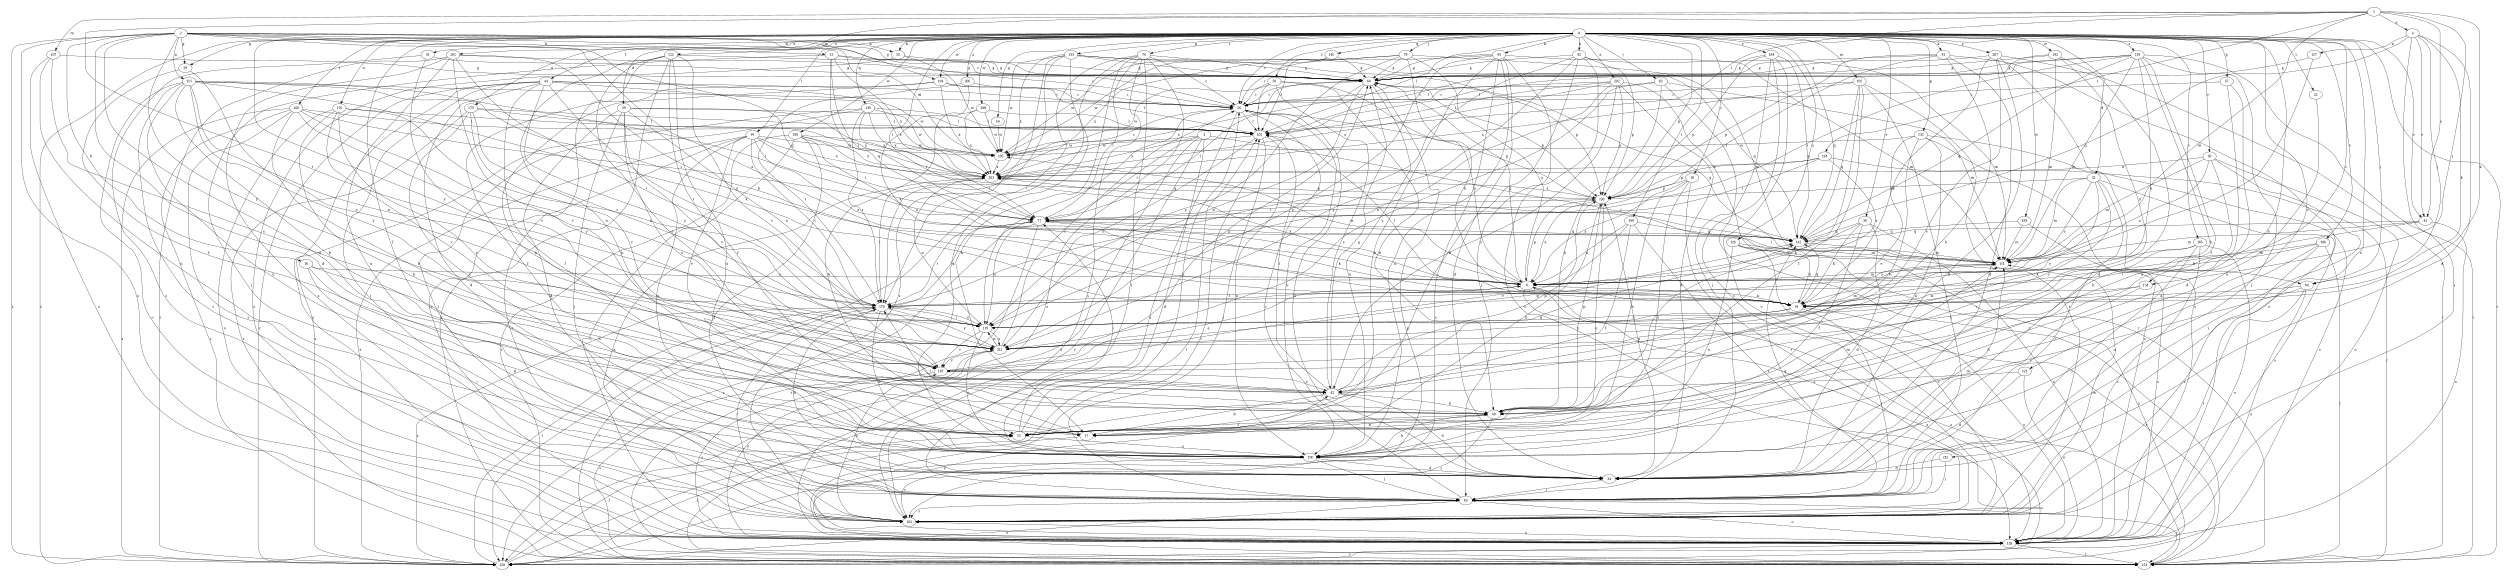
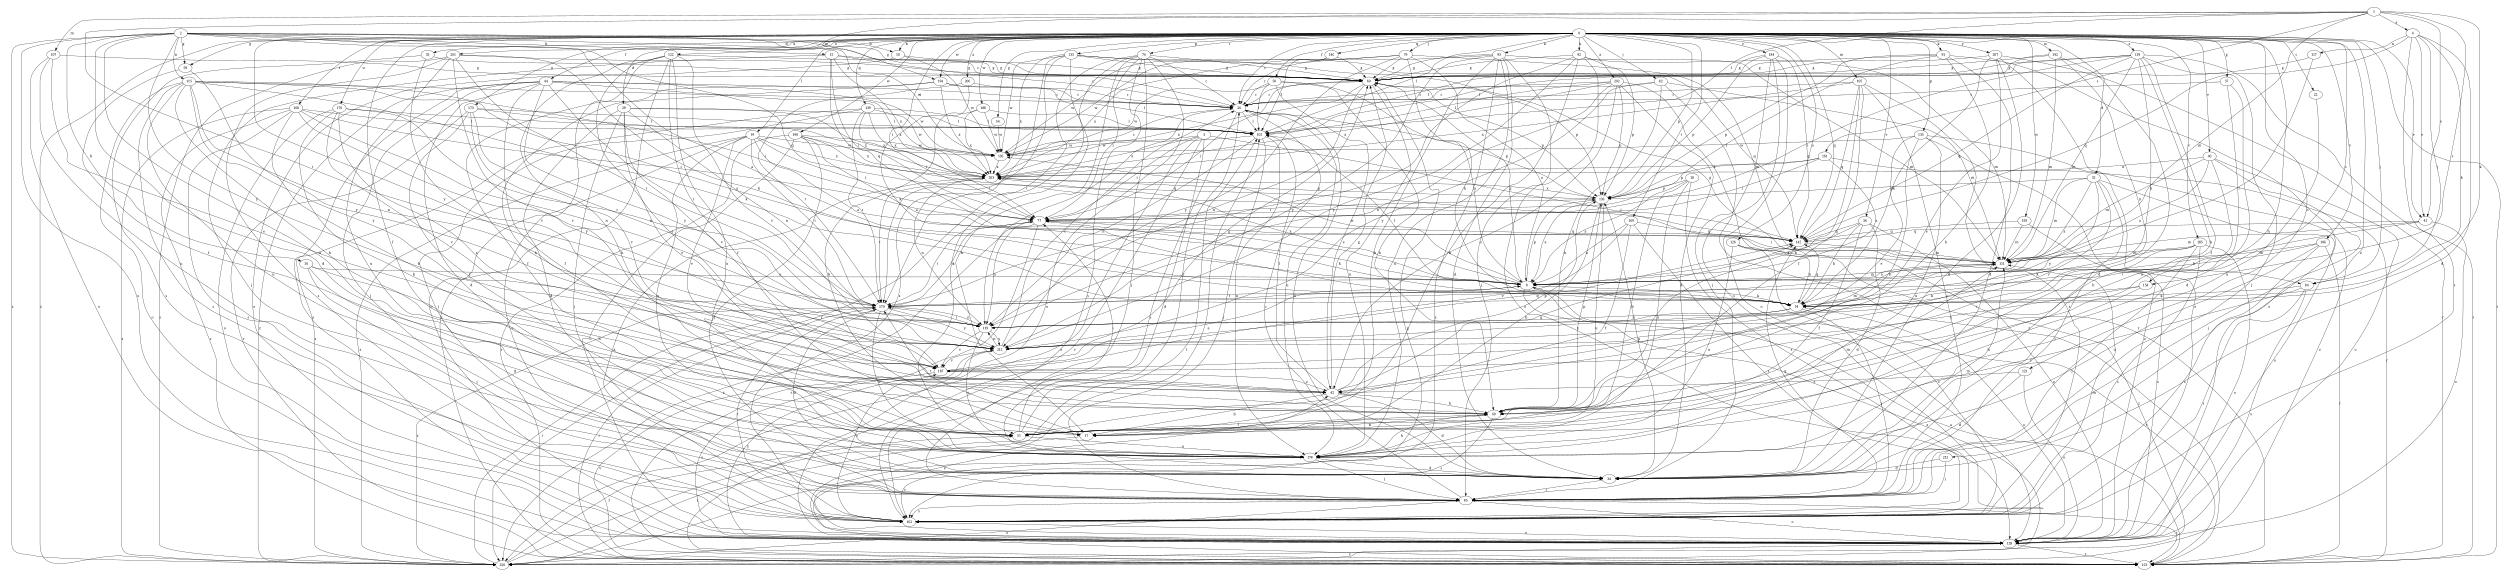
(1711, 50) -> none
(1866, 255) -> (2103, 254)
